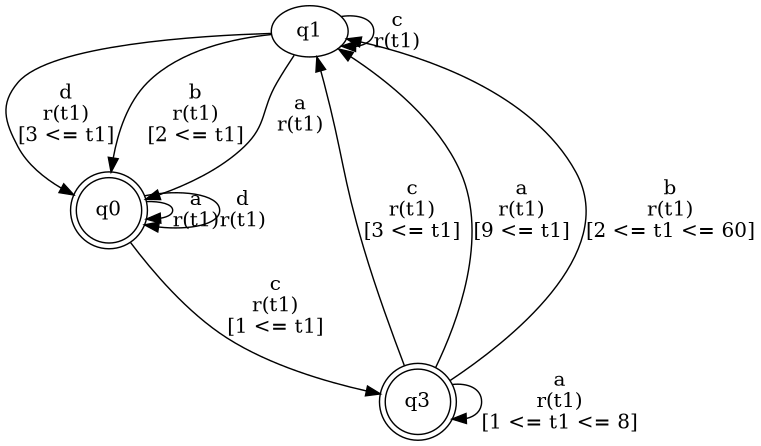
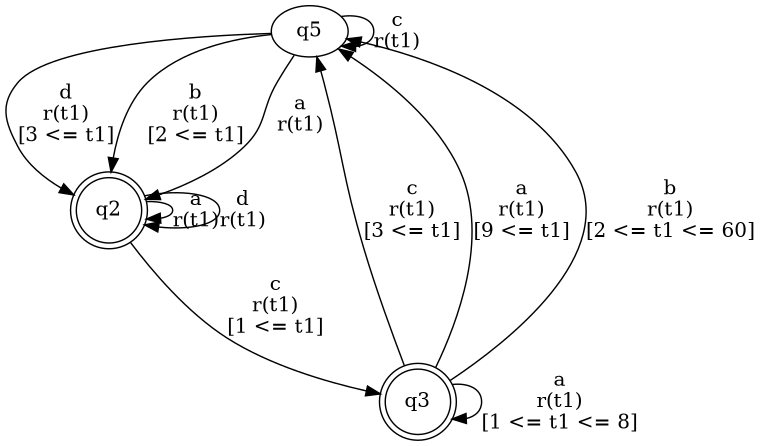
(310, 31) -> (310, 31)
(109, 210) -> (109, 210)
